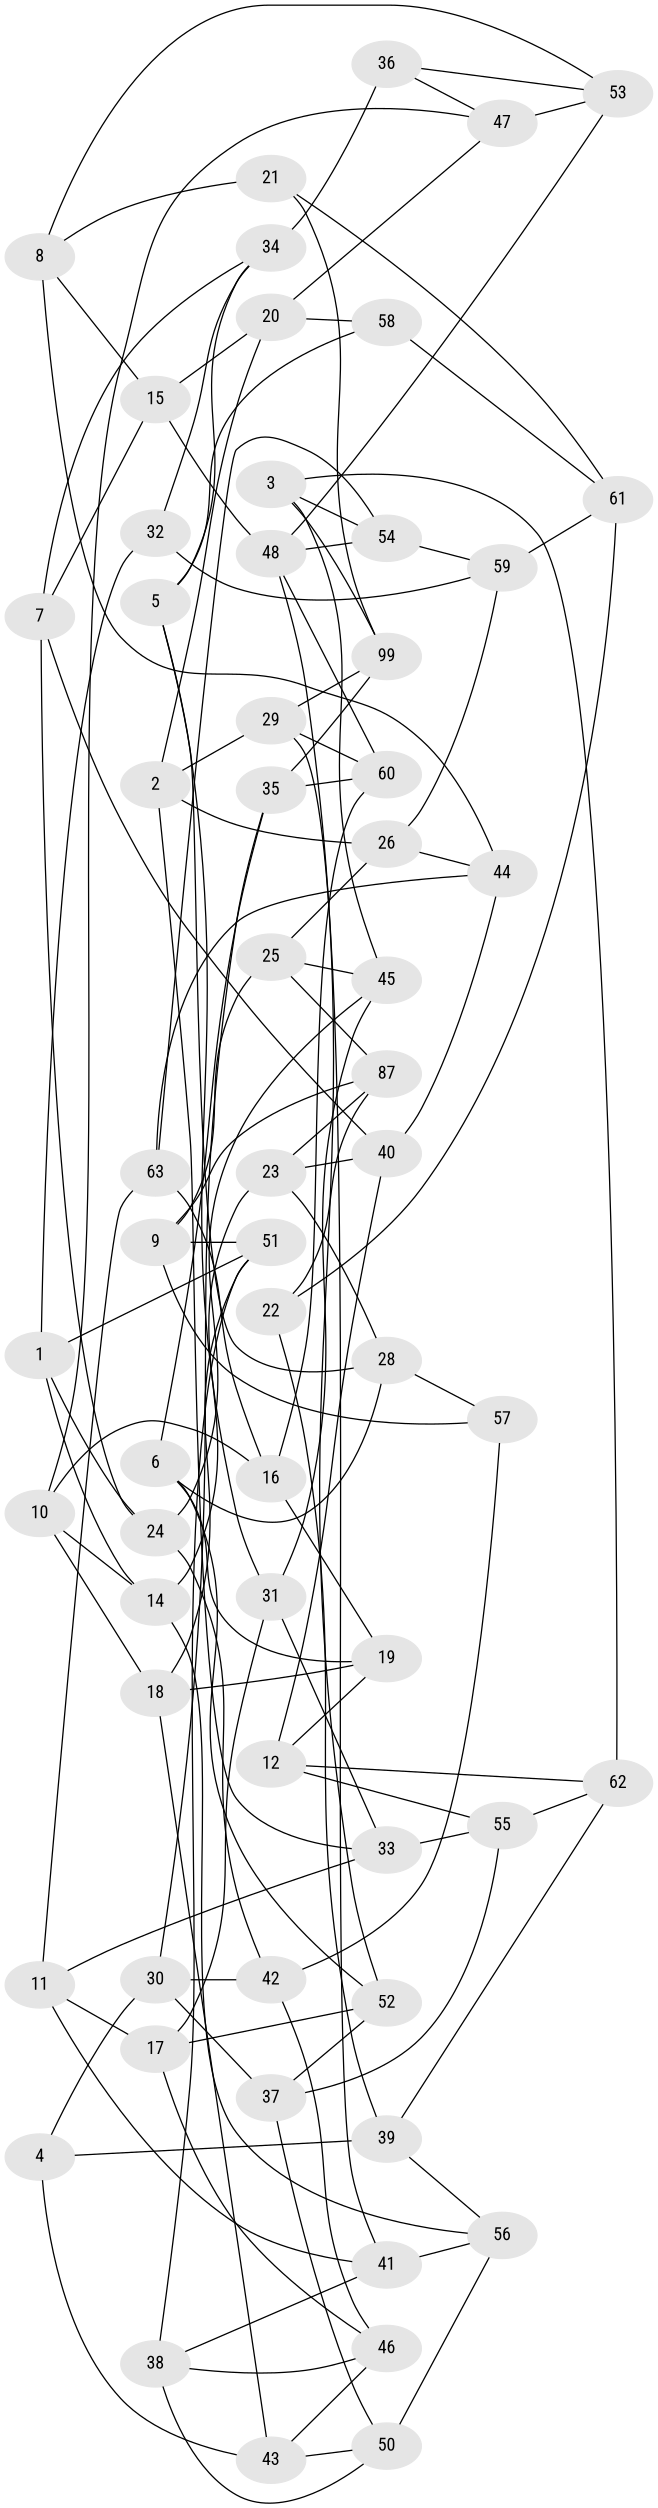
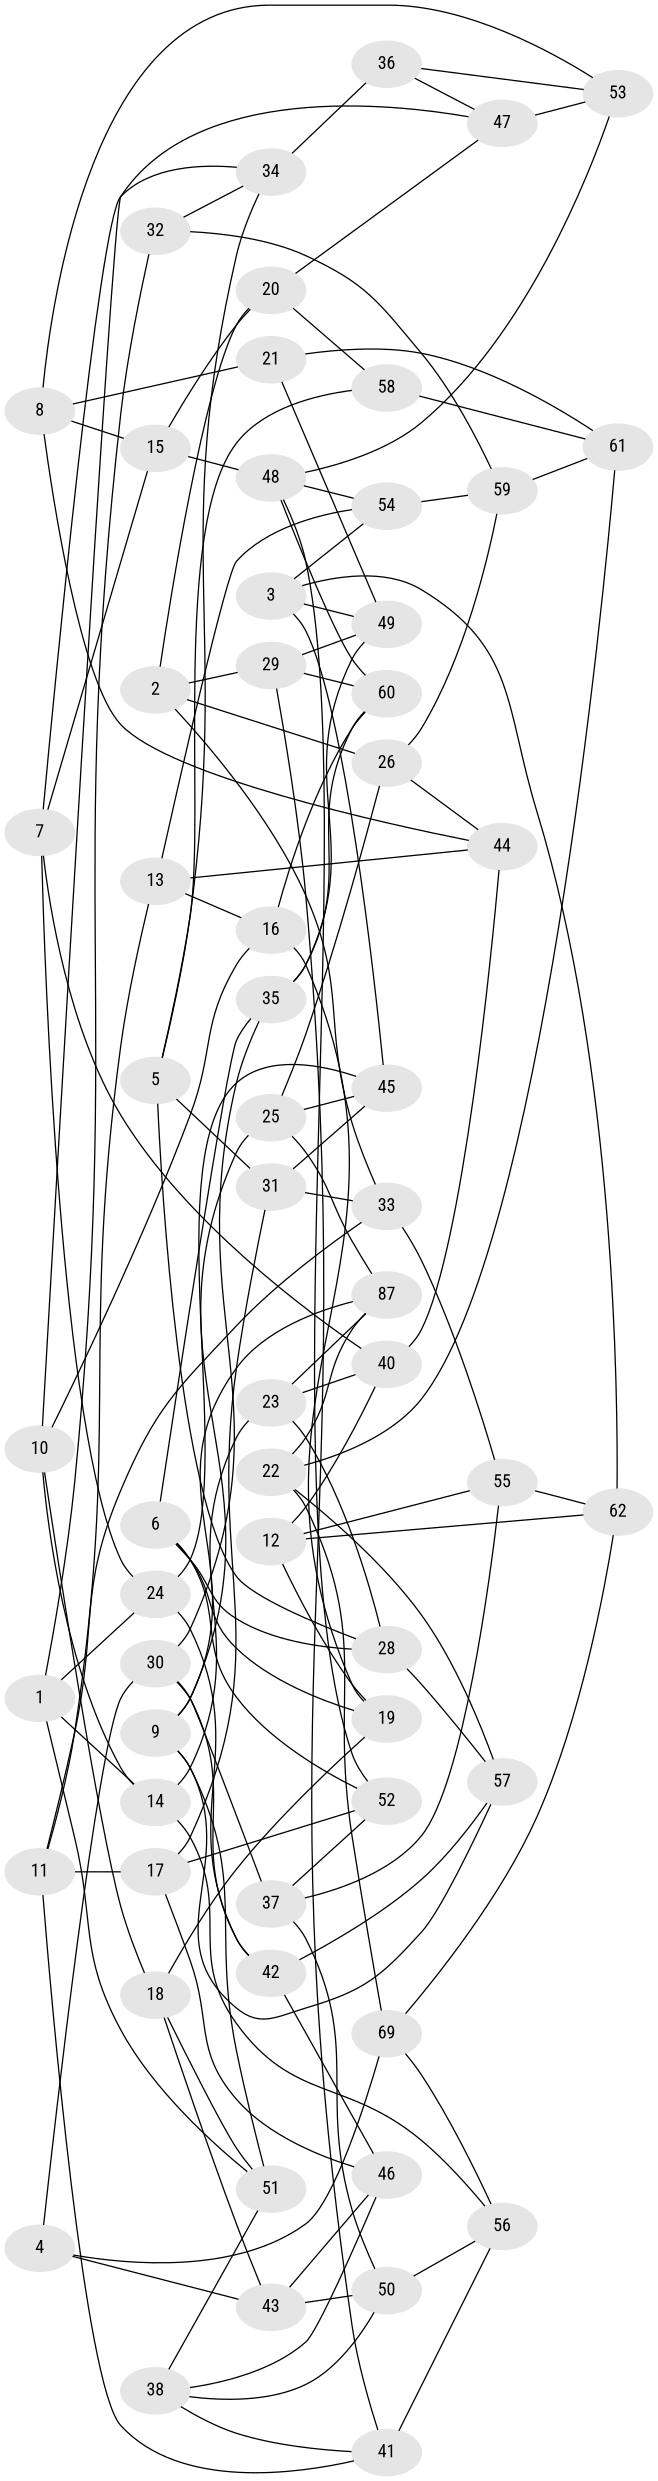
(387, 656) -> (387, 624)
(155, 1173) -> (155, 881)
none -> (416, 1608)
(387, 2139) -> (387, 2034)
